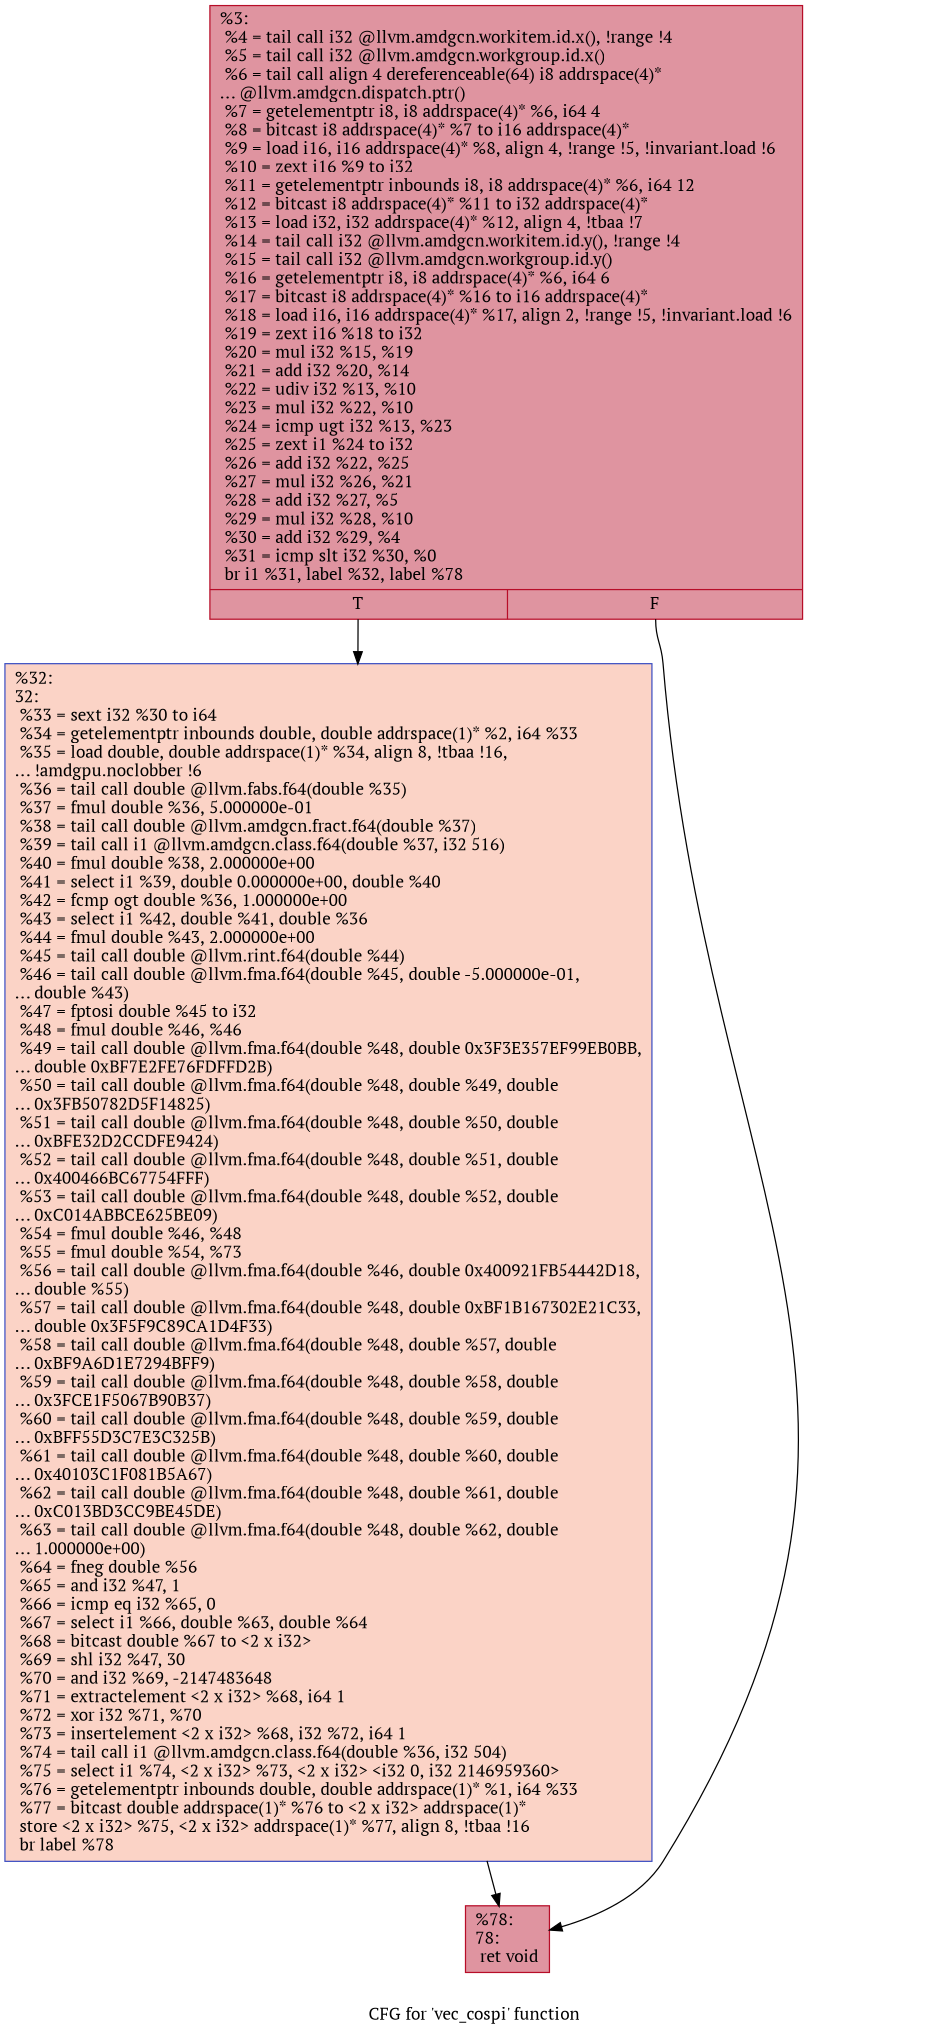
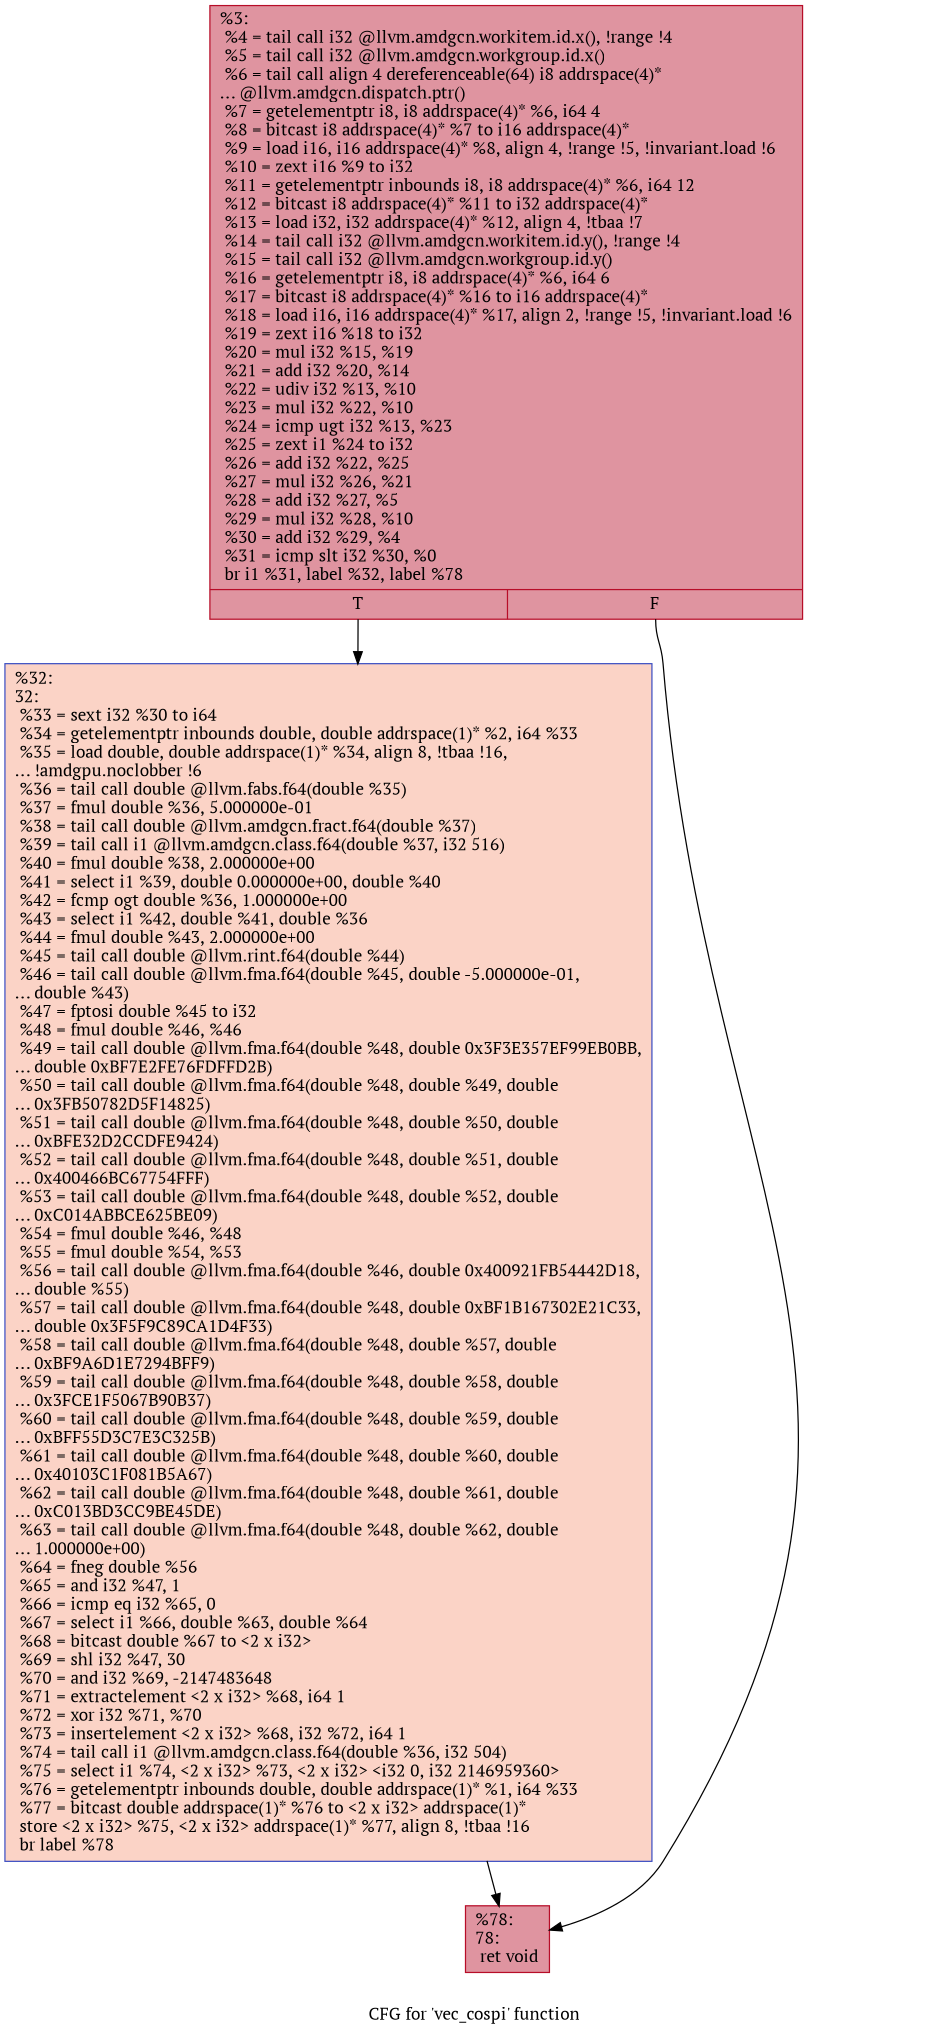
(128, 1253) -> (128, 1253)
